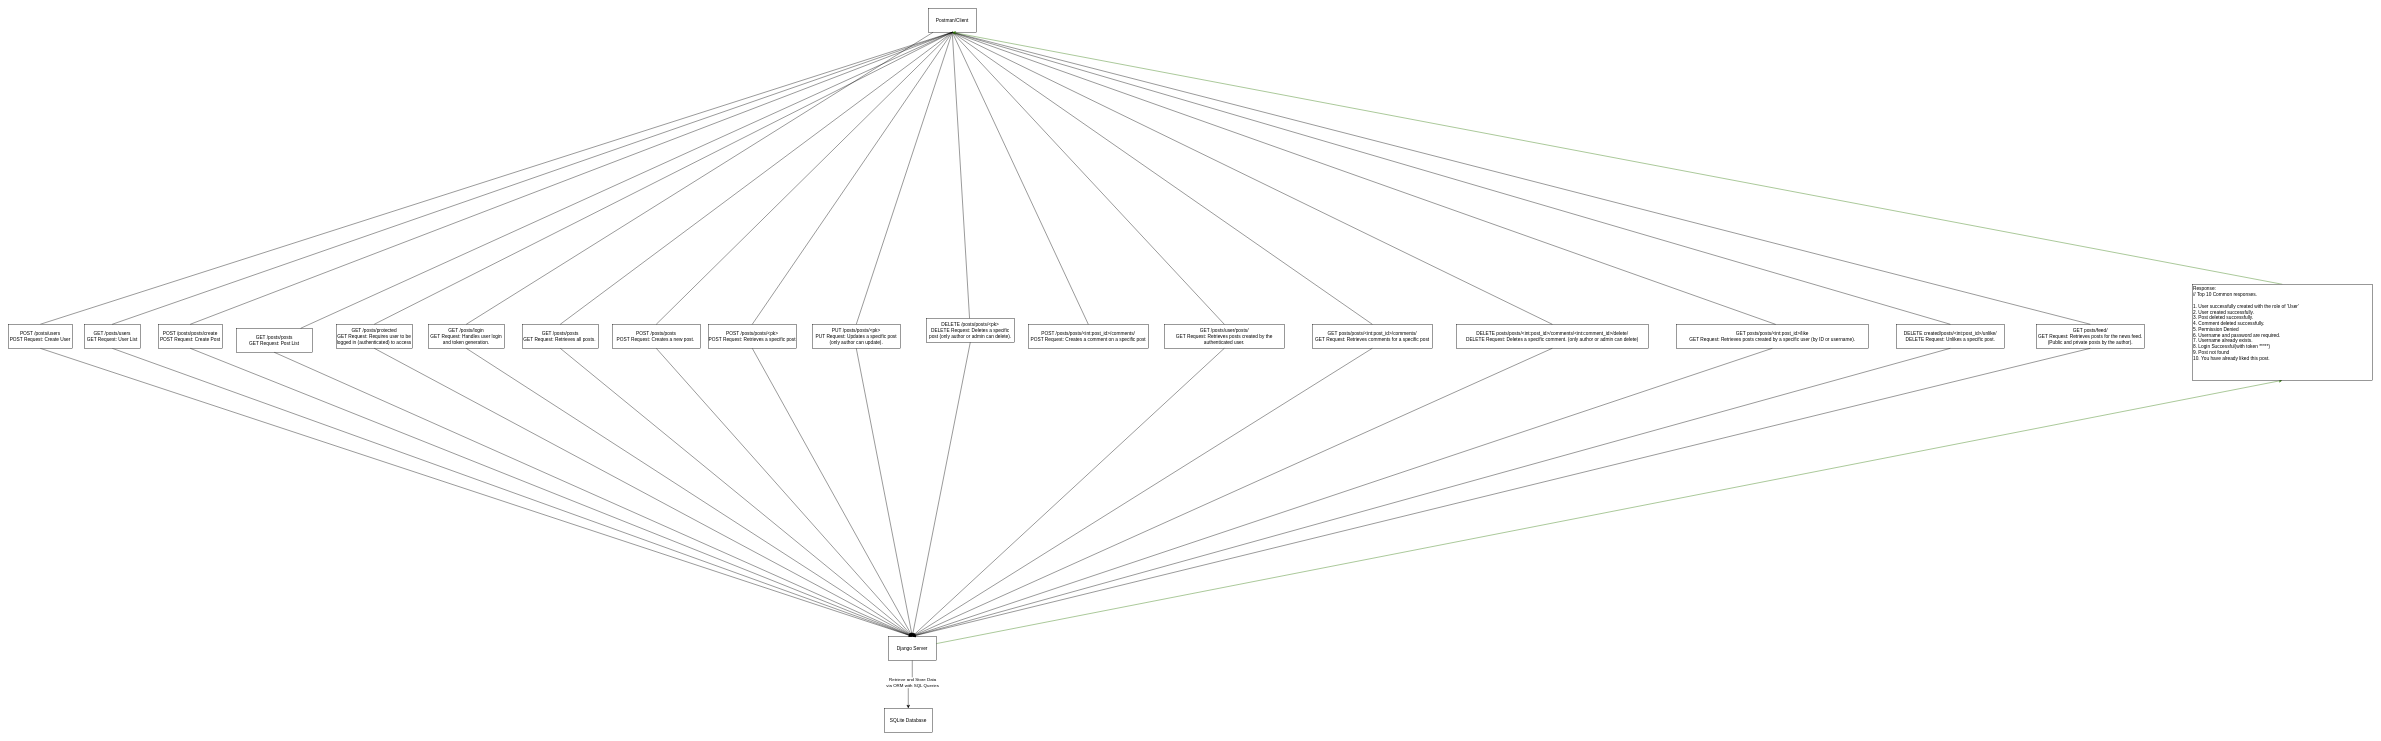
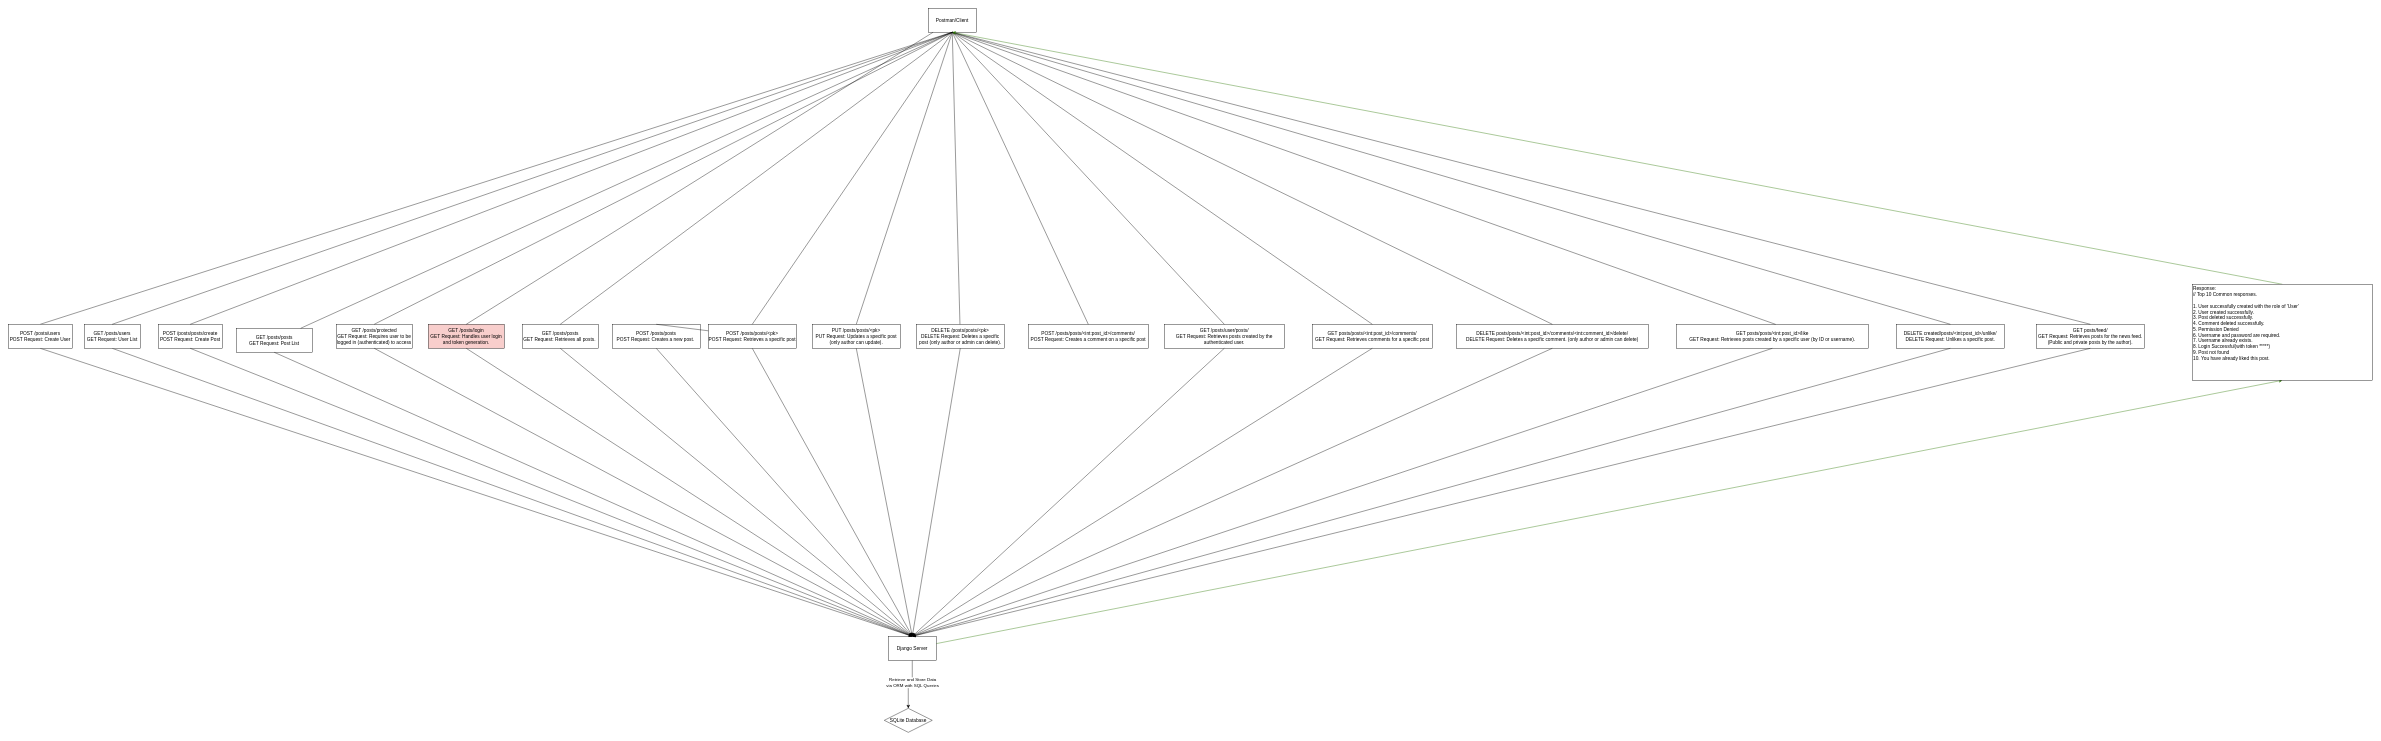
(800, 183) -> (682, 327)
(970, 330) -> (960, 336)
(466, 336) -> (466, 336)
(908, 720) -> (908, 720)
